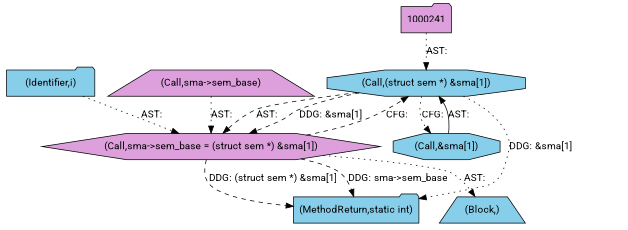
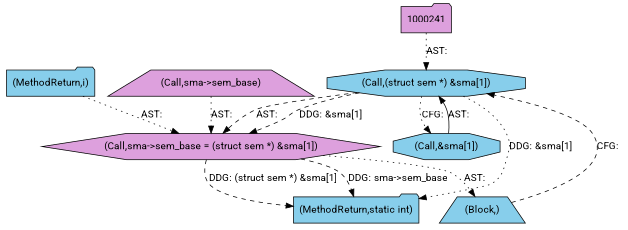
(51, 83) -> (51, 83)
(356, 123) -> (595, 141)
